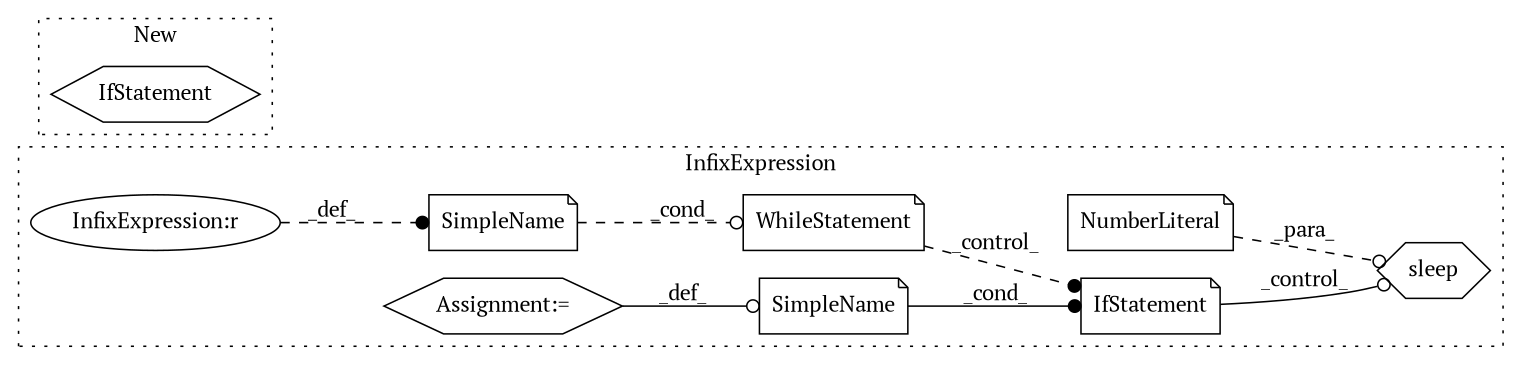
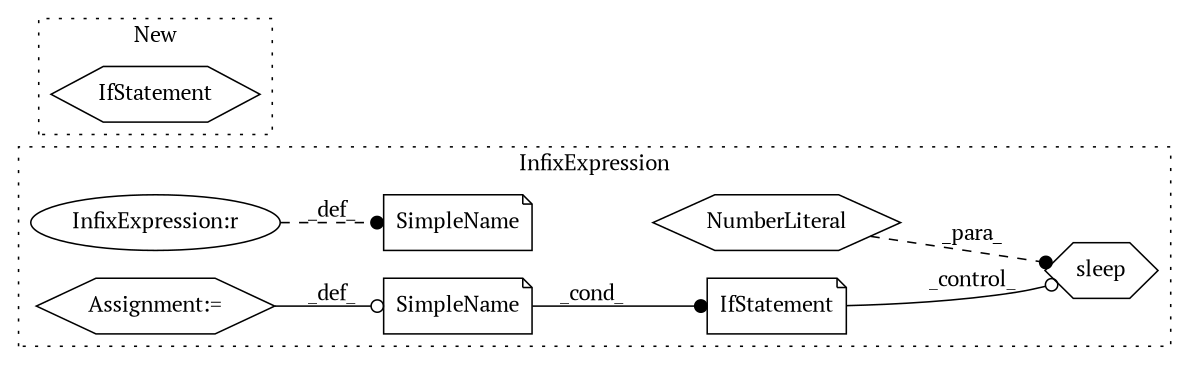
(834, 223) -> none
(1151, 223) -> (777, 223)
(1303, 248) -> (955, 249)
